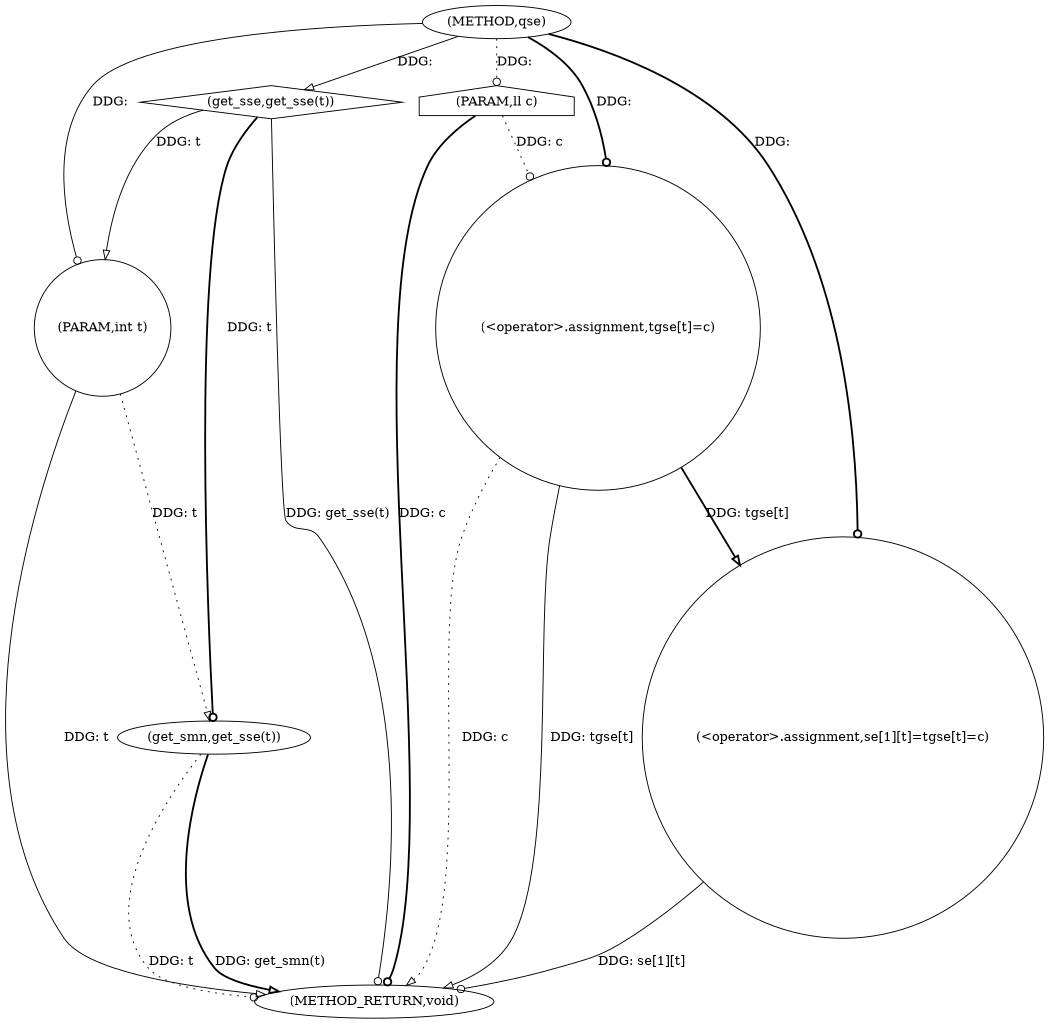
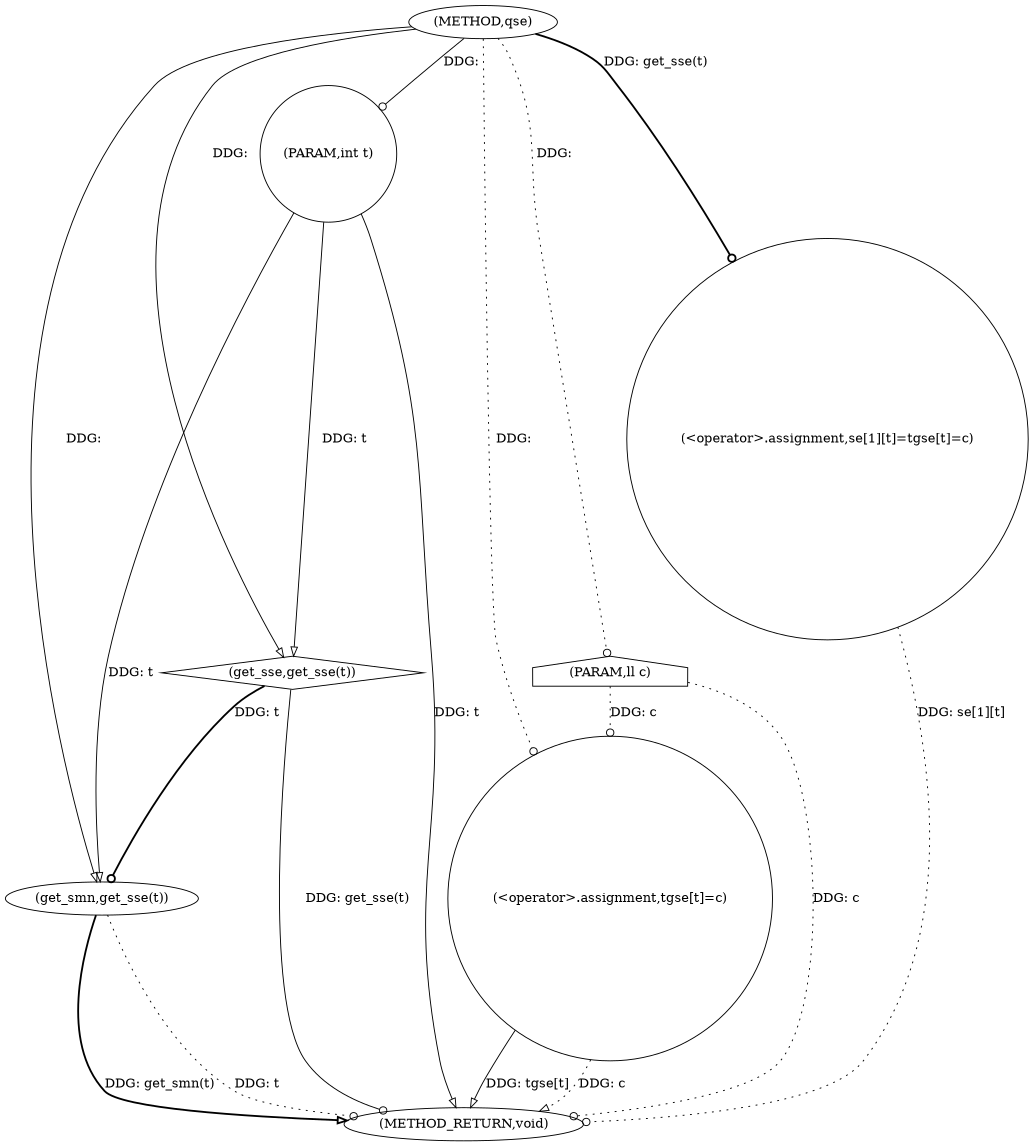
(583, 87) -> (488, 396)
(774, 142) -> (656, 62)
(134, 165) -> (309, 434)
none -> (44, 336)
(708, 512) -> none
(400, 537) -> (811, 951)
(164, 553) -> (146, 529)
(594, 957) -> (903, 988)
